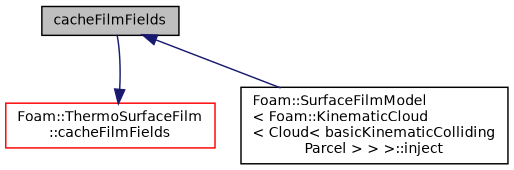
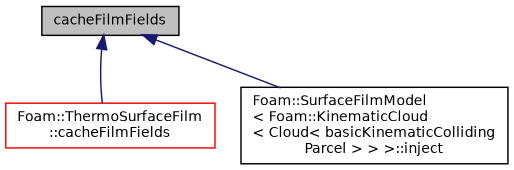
(120, 62) -> (101, 77)
